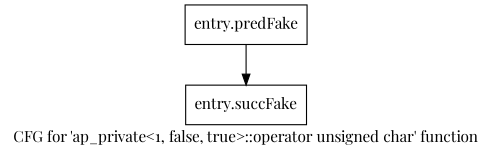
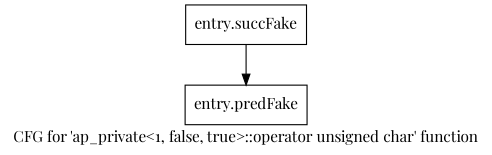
(246, 59) -> (246, 59)
